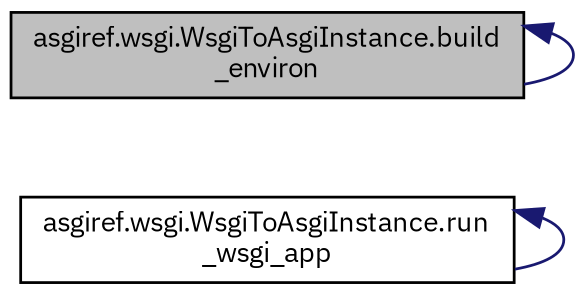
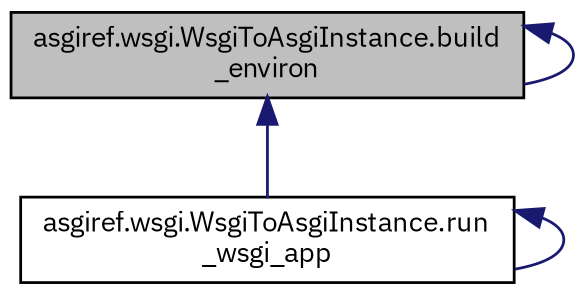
none -> (267, 162)
